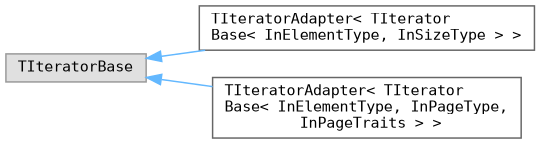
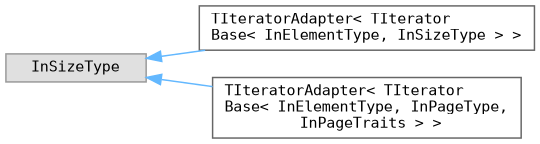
(76, 68) -> (76, 68)
